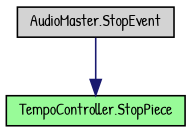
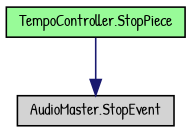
(96, 58) -> (96, 58)
